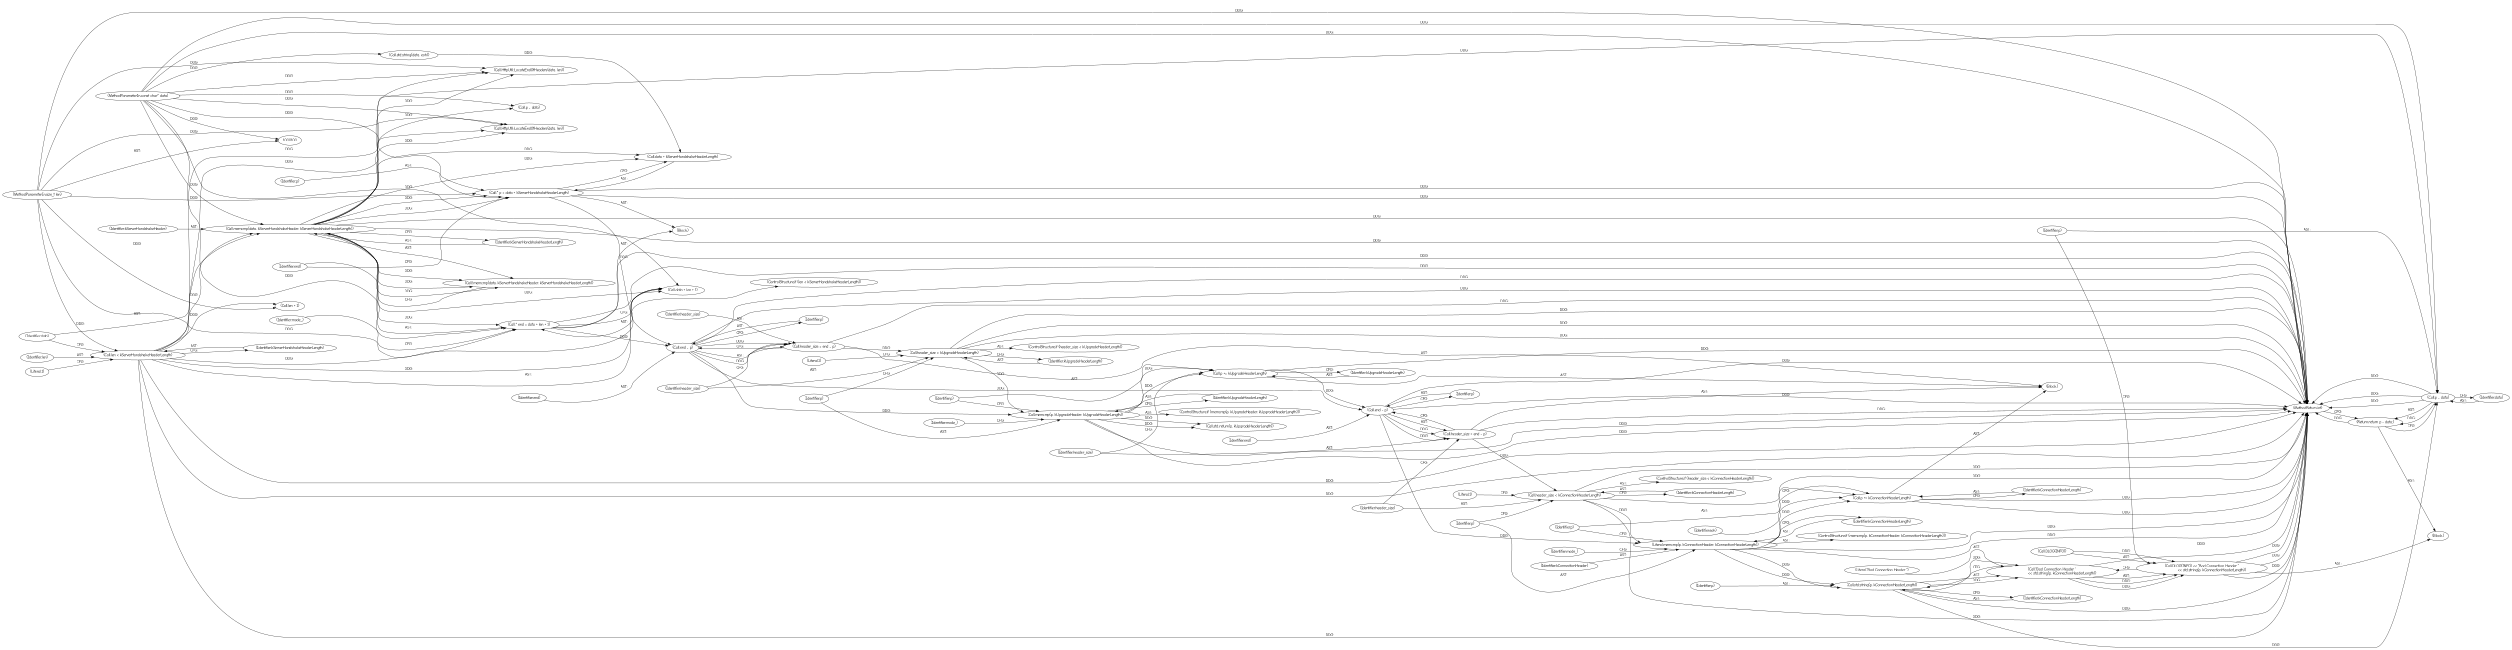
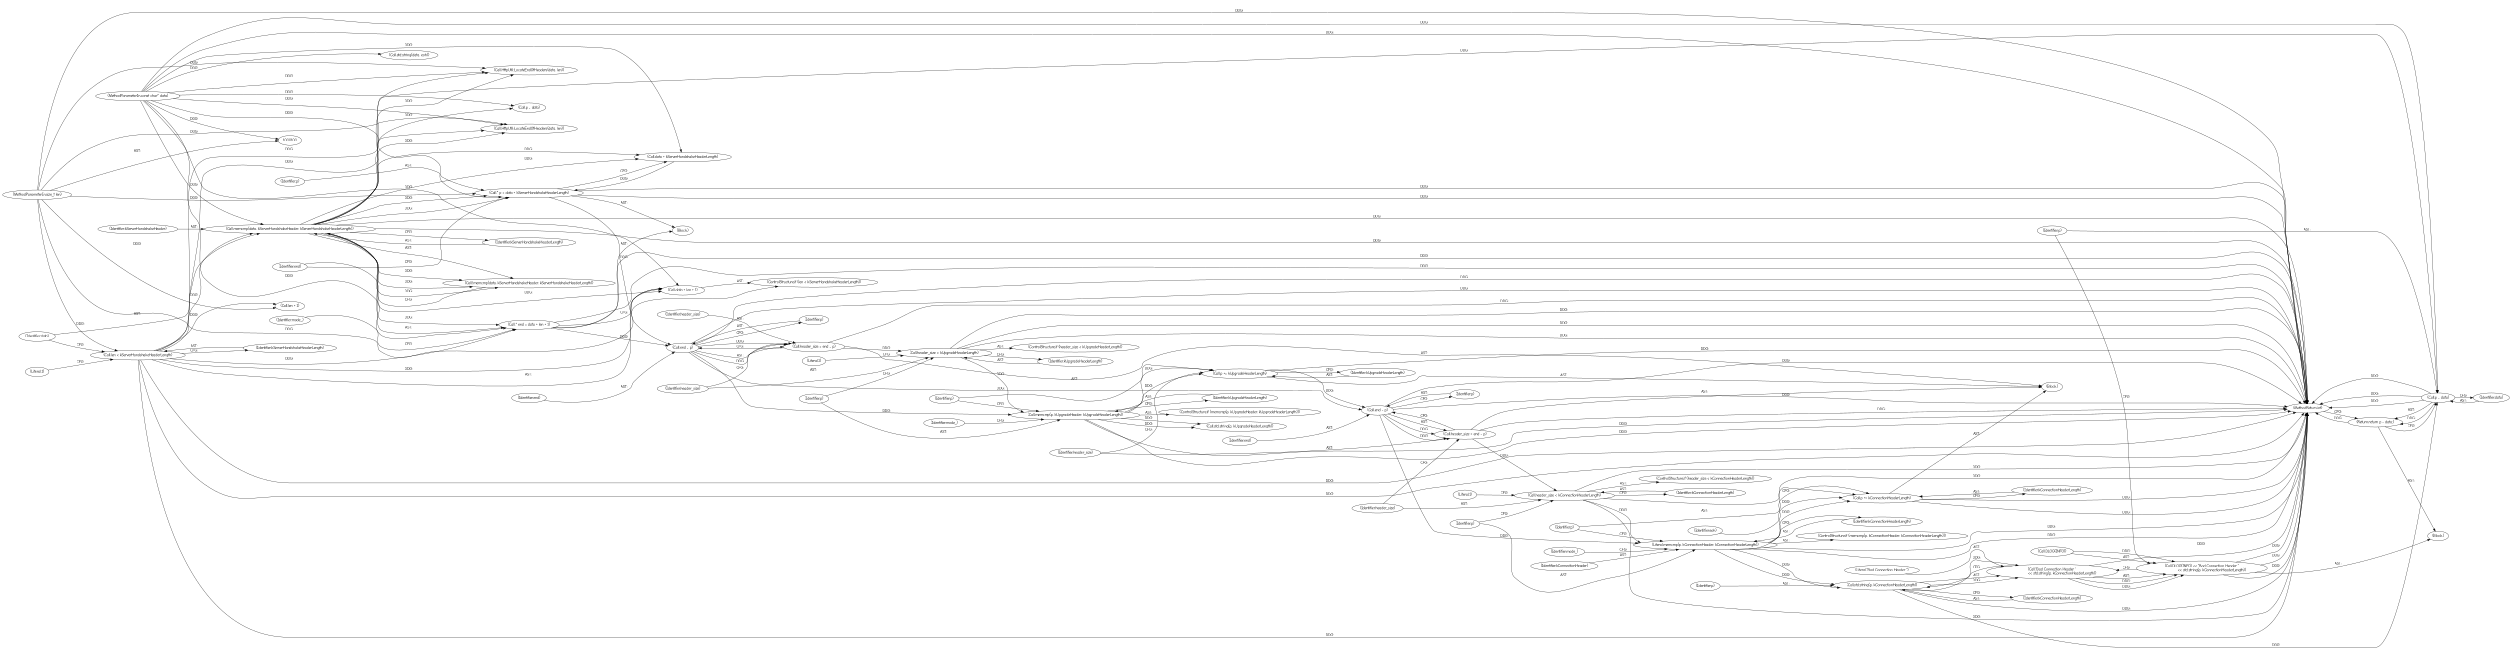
(582, 58) -> (436, 47)
(625, 179) -> (625, 179)
(616, 332) -> (724, 285)
(37, 358) -> none
(1240, 426) -> (1240, 426)
